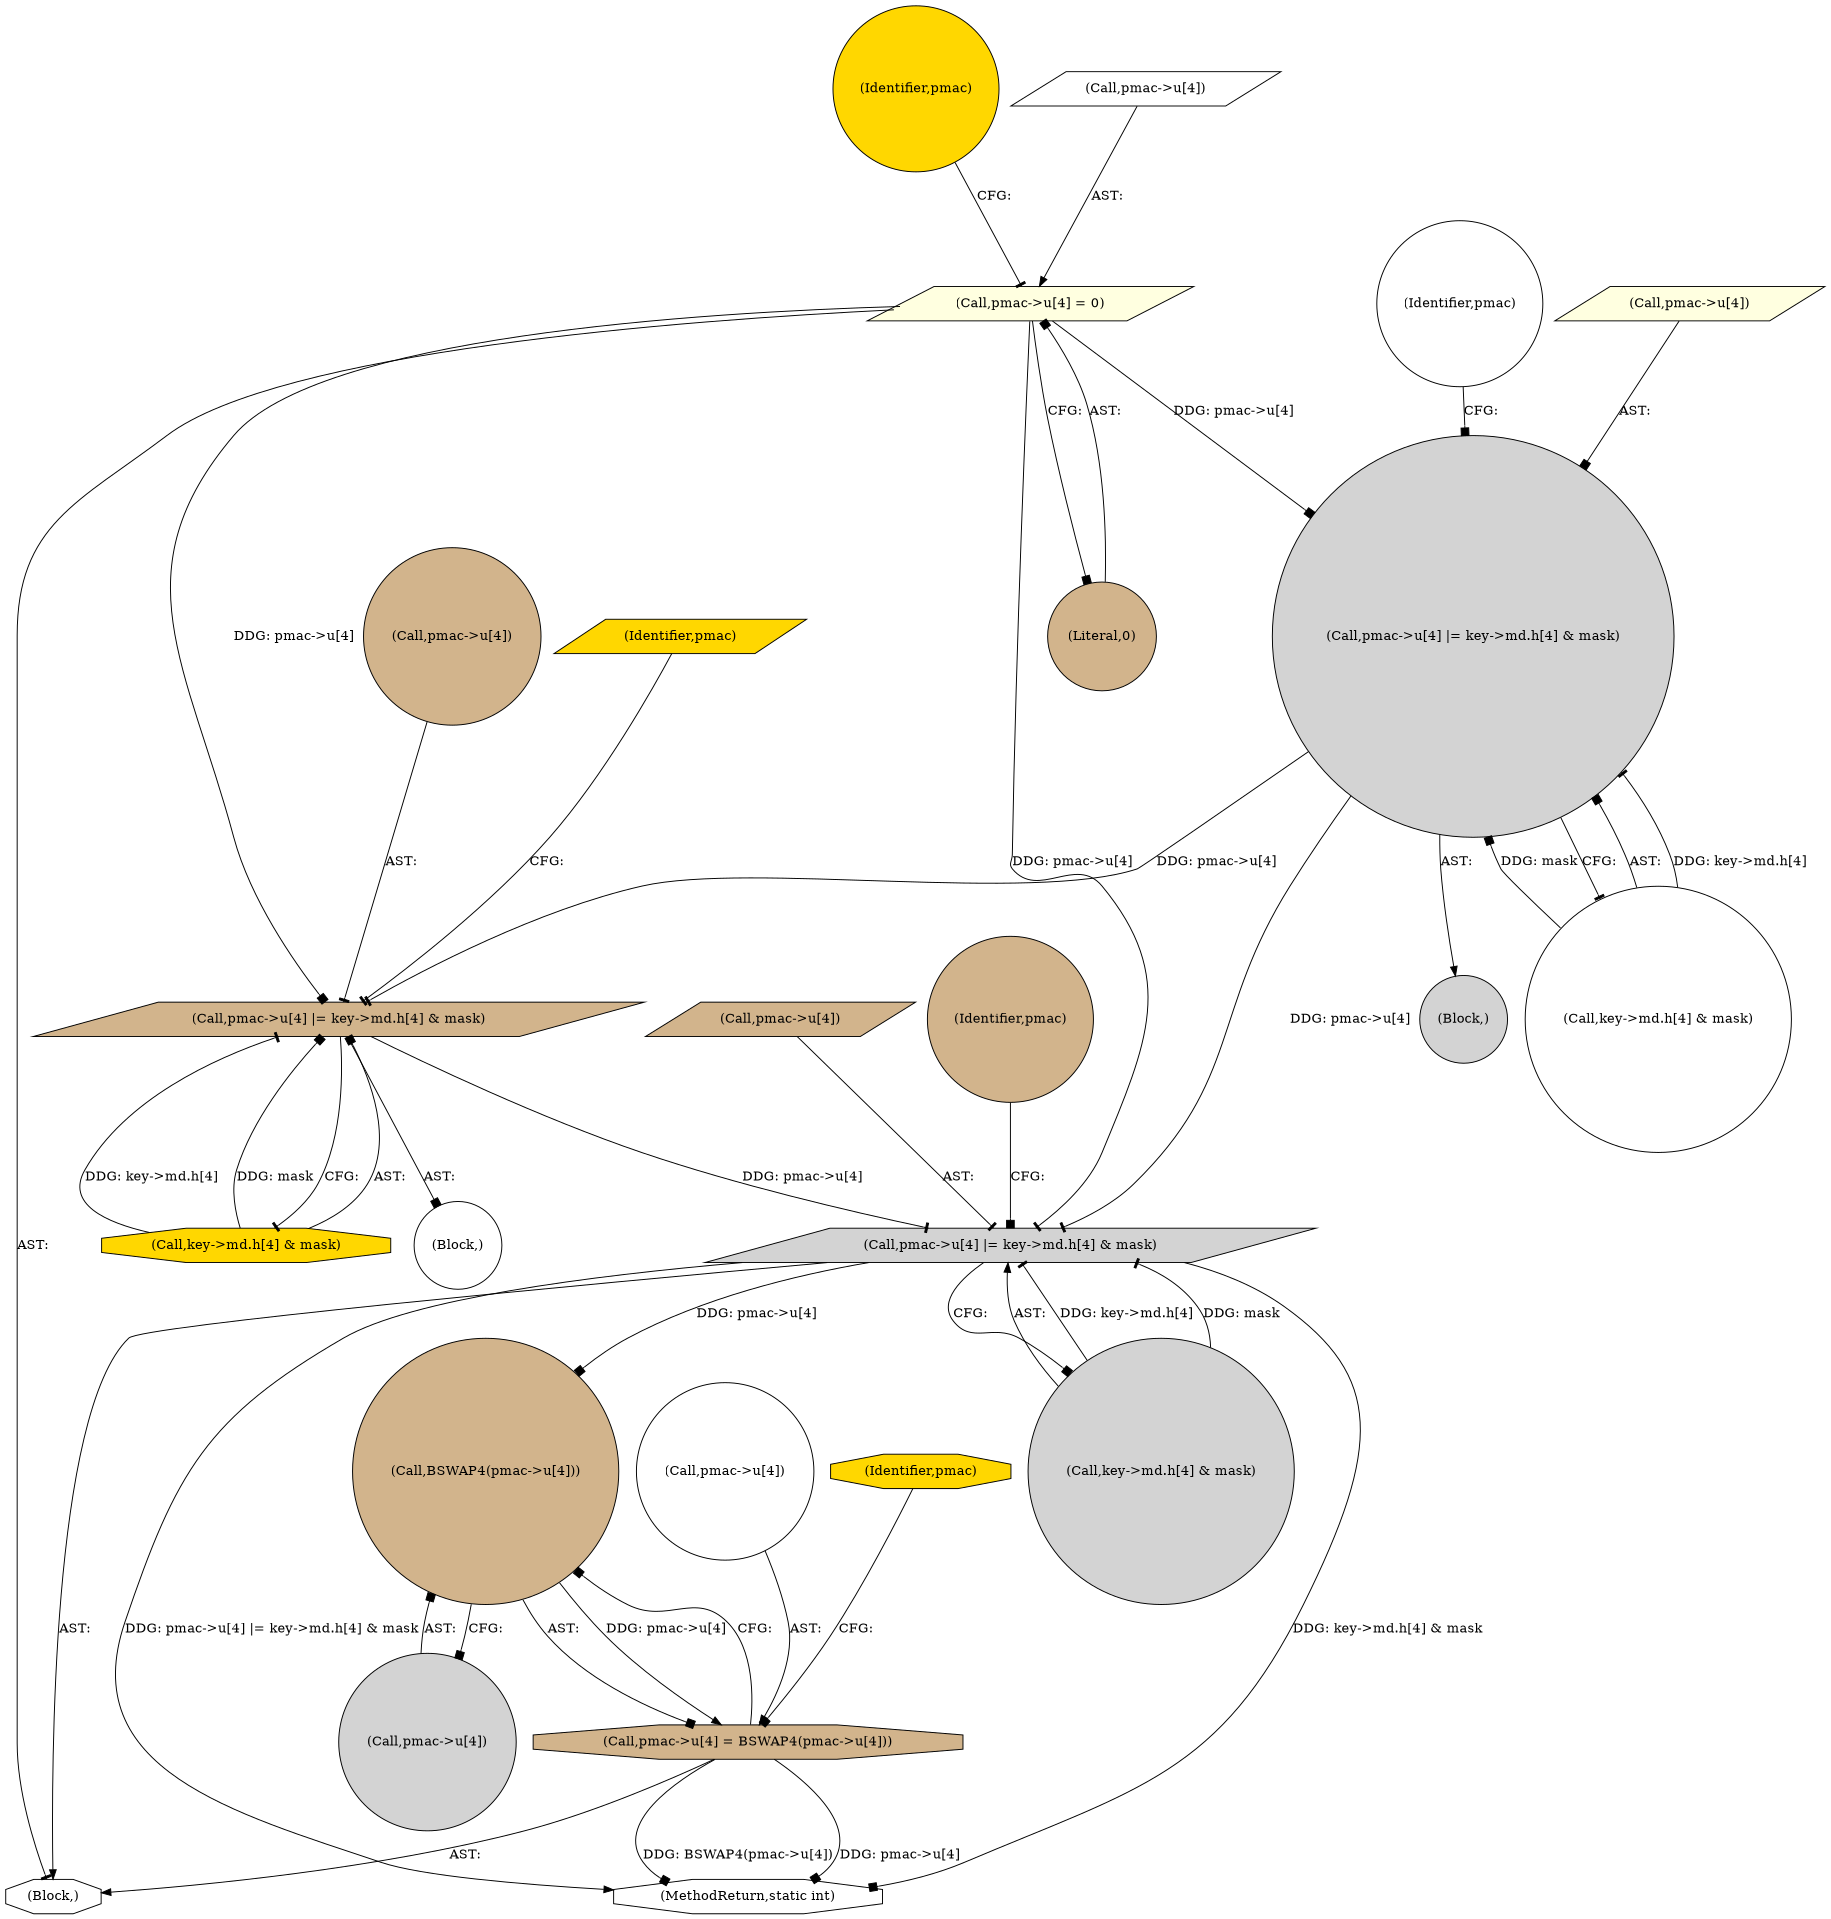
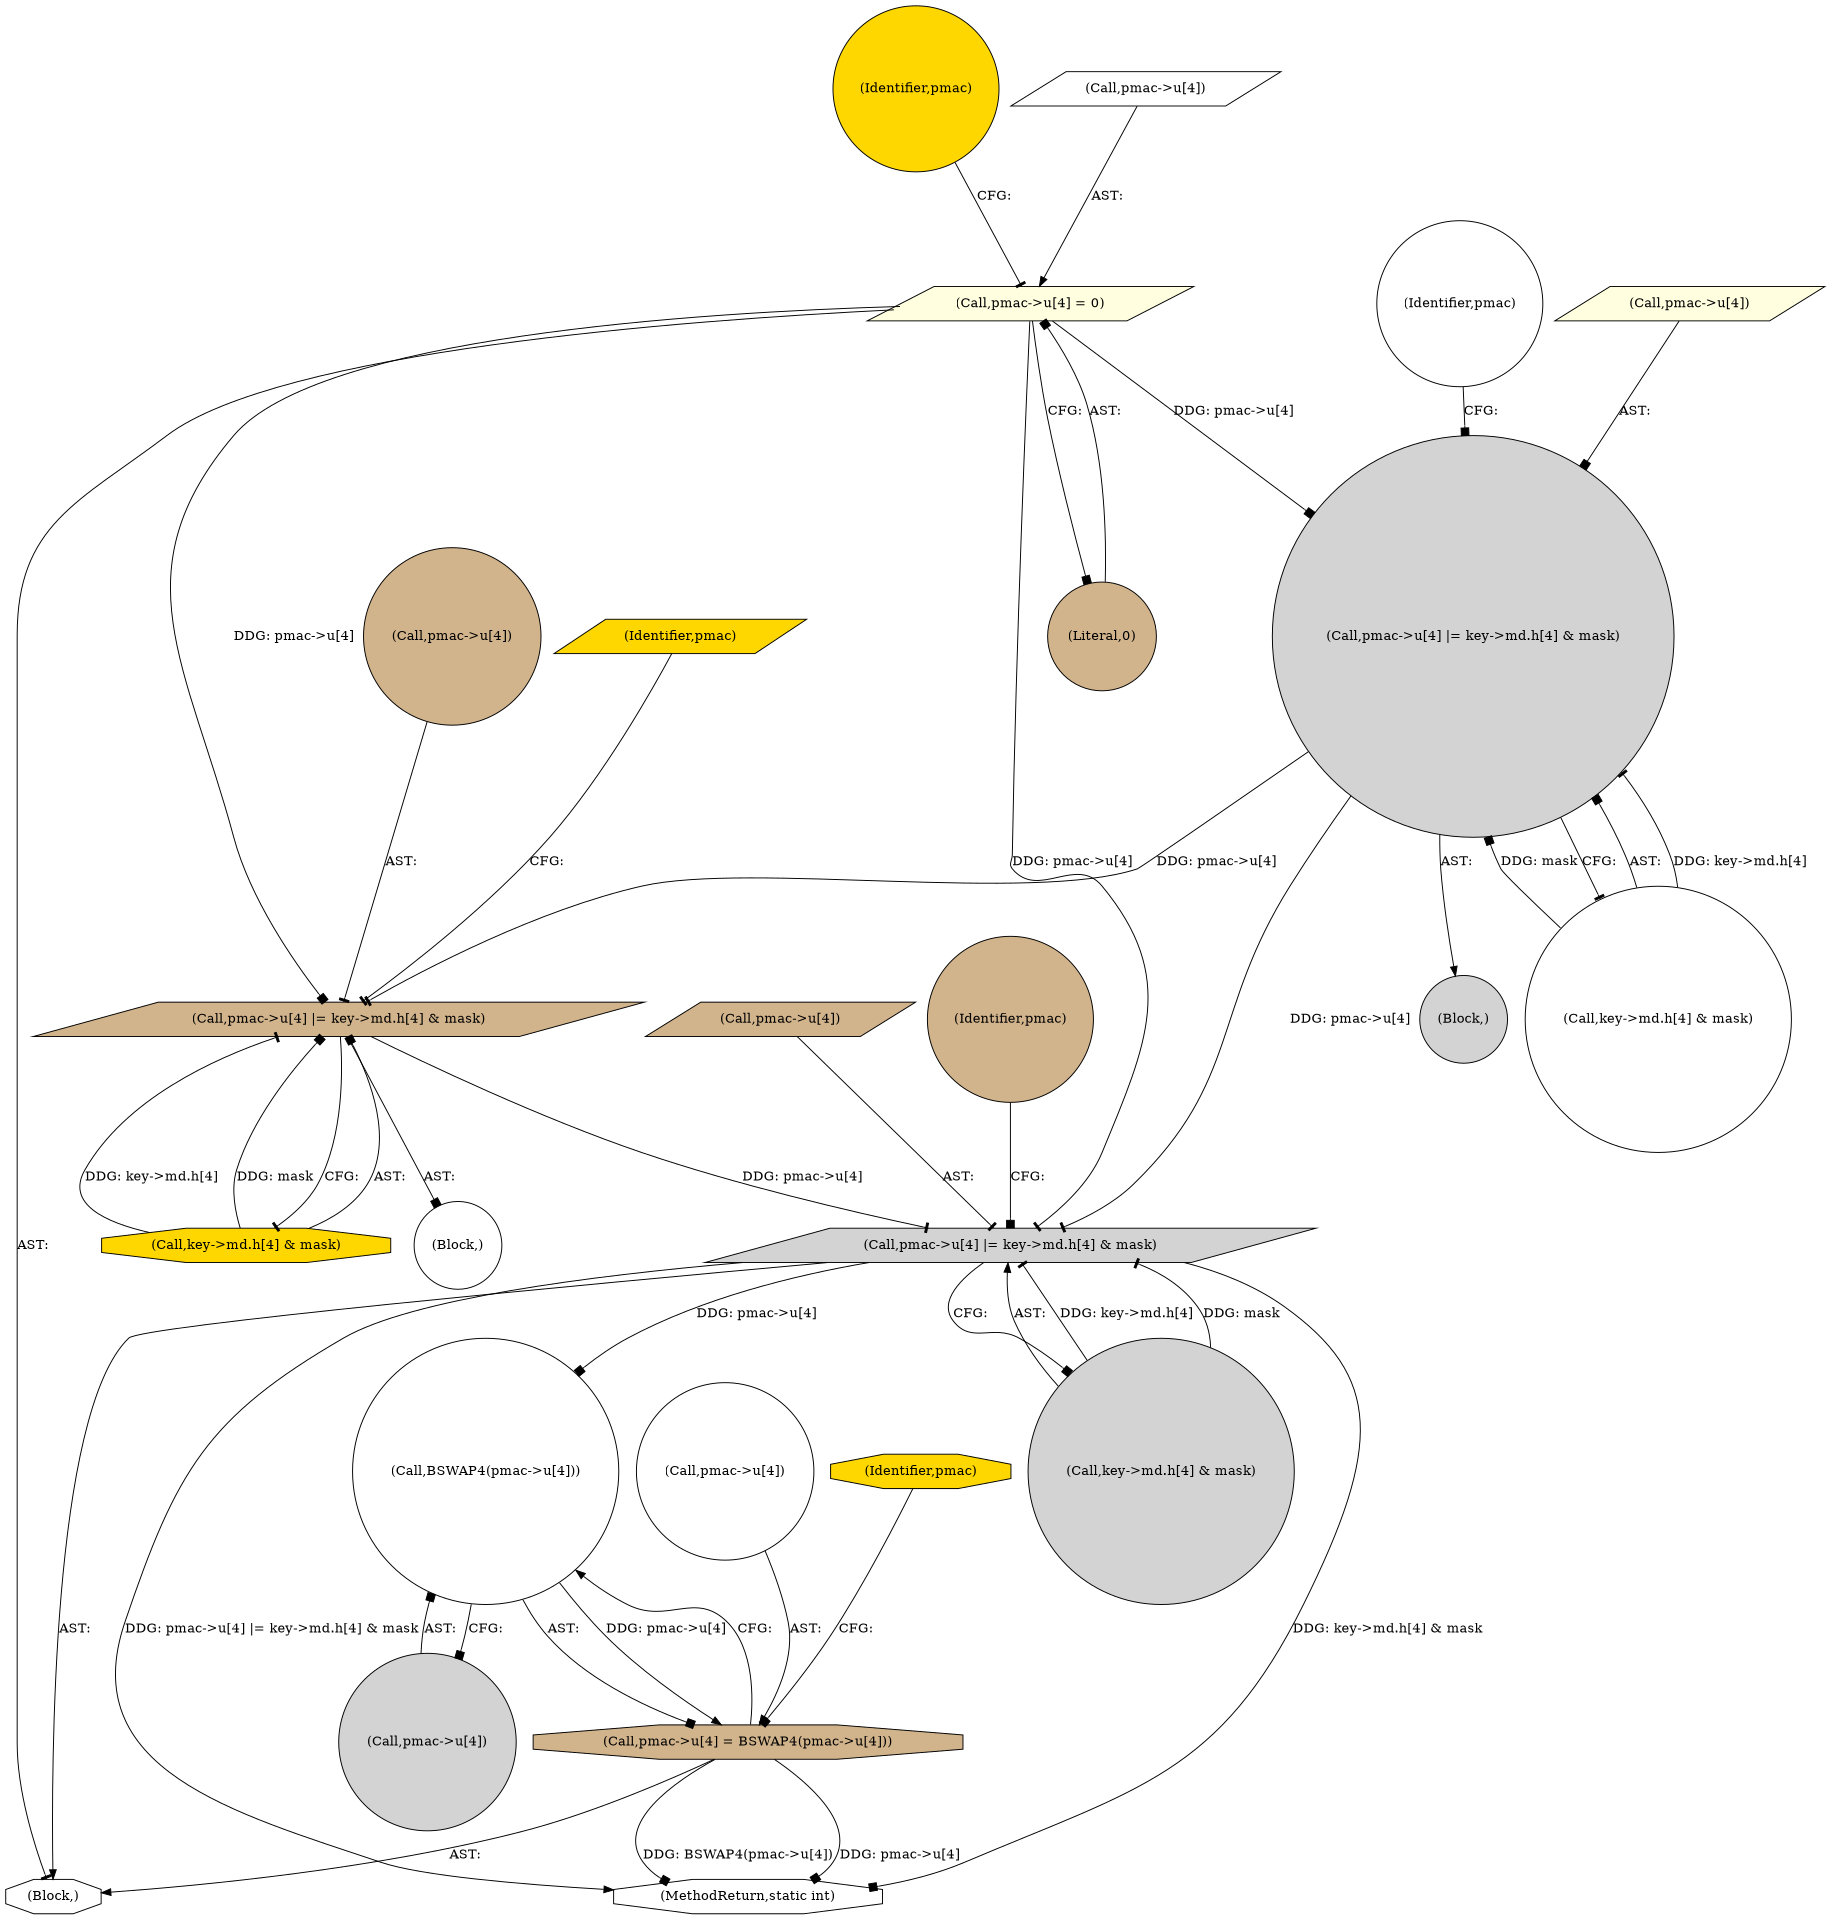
(486, 1471) -> (486, 1471)
(707, 1610) -> (707, 1610)
